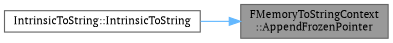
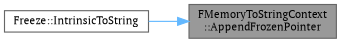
(102, 21) -> (76, 21)
